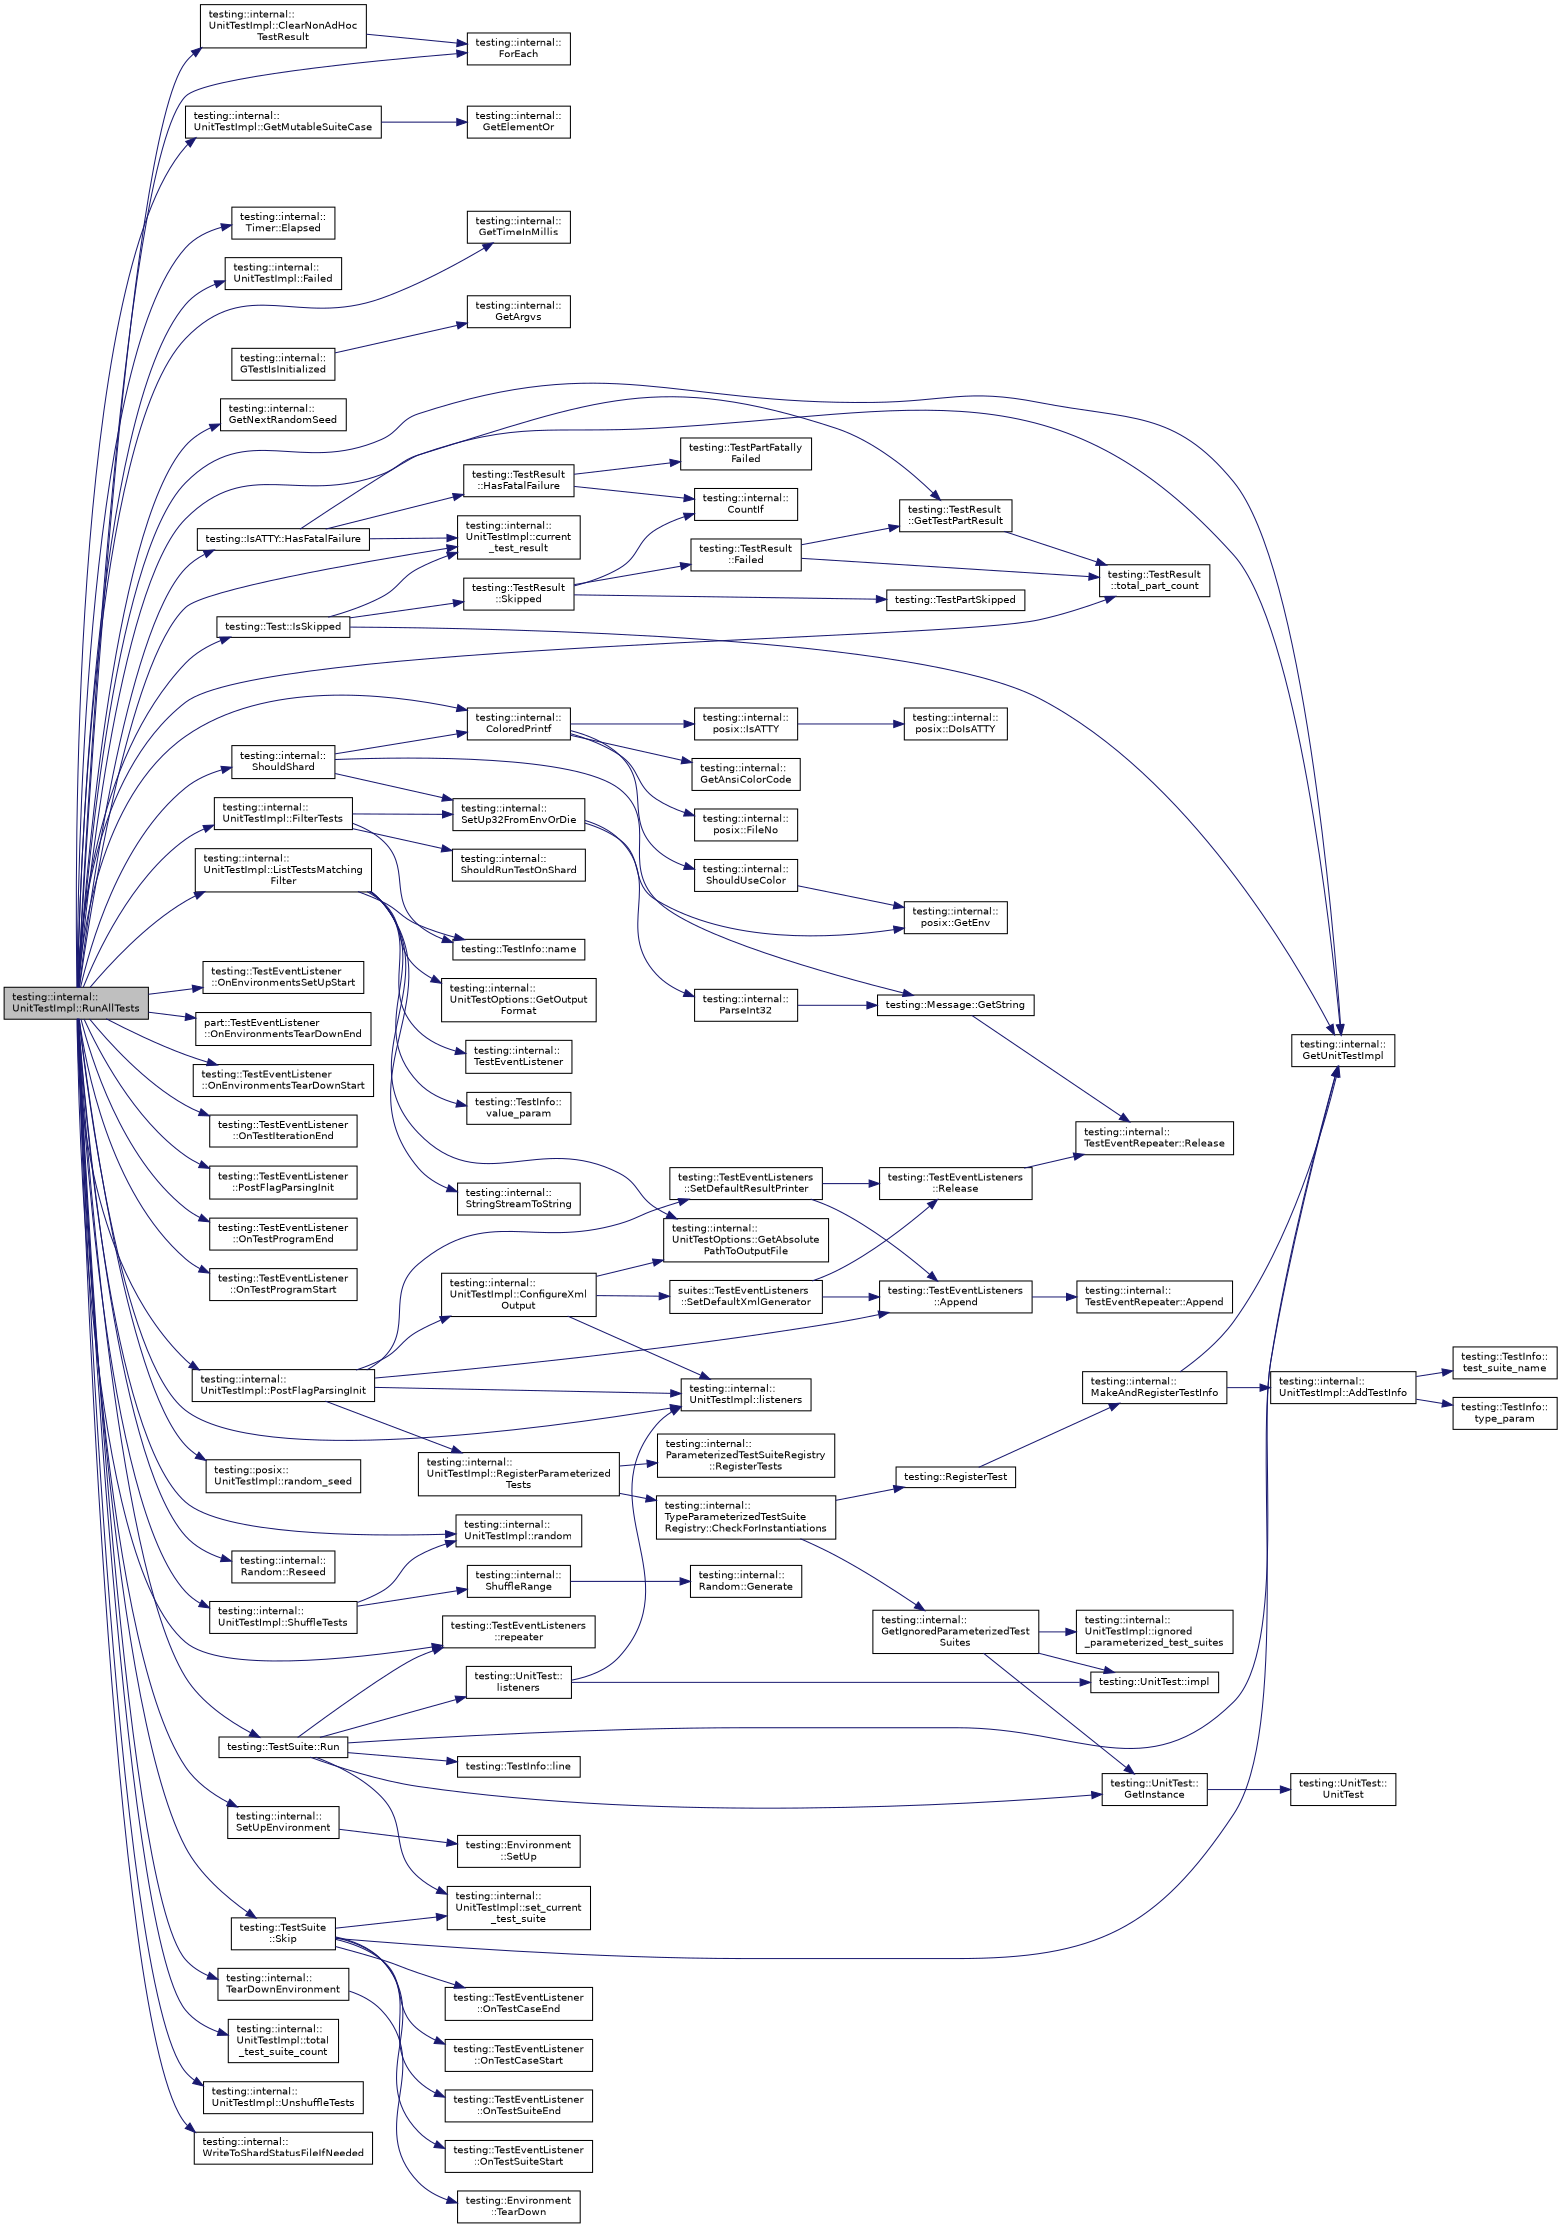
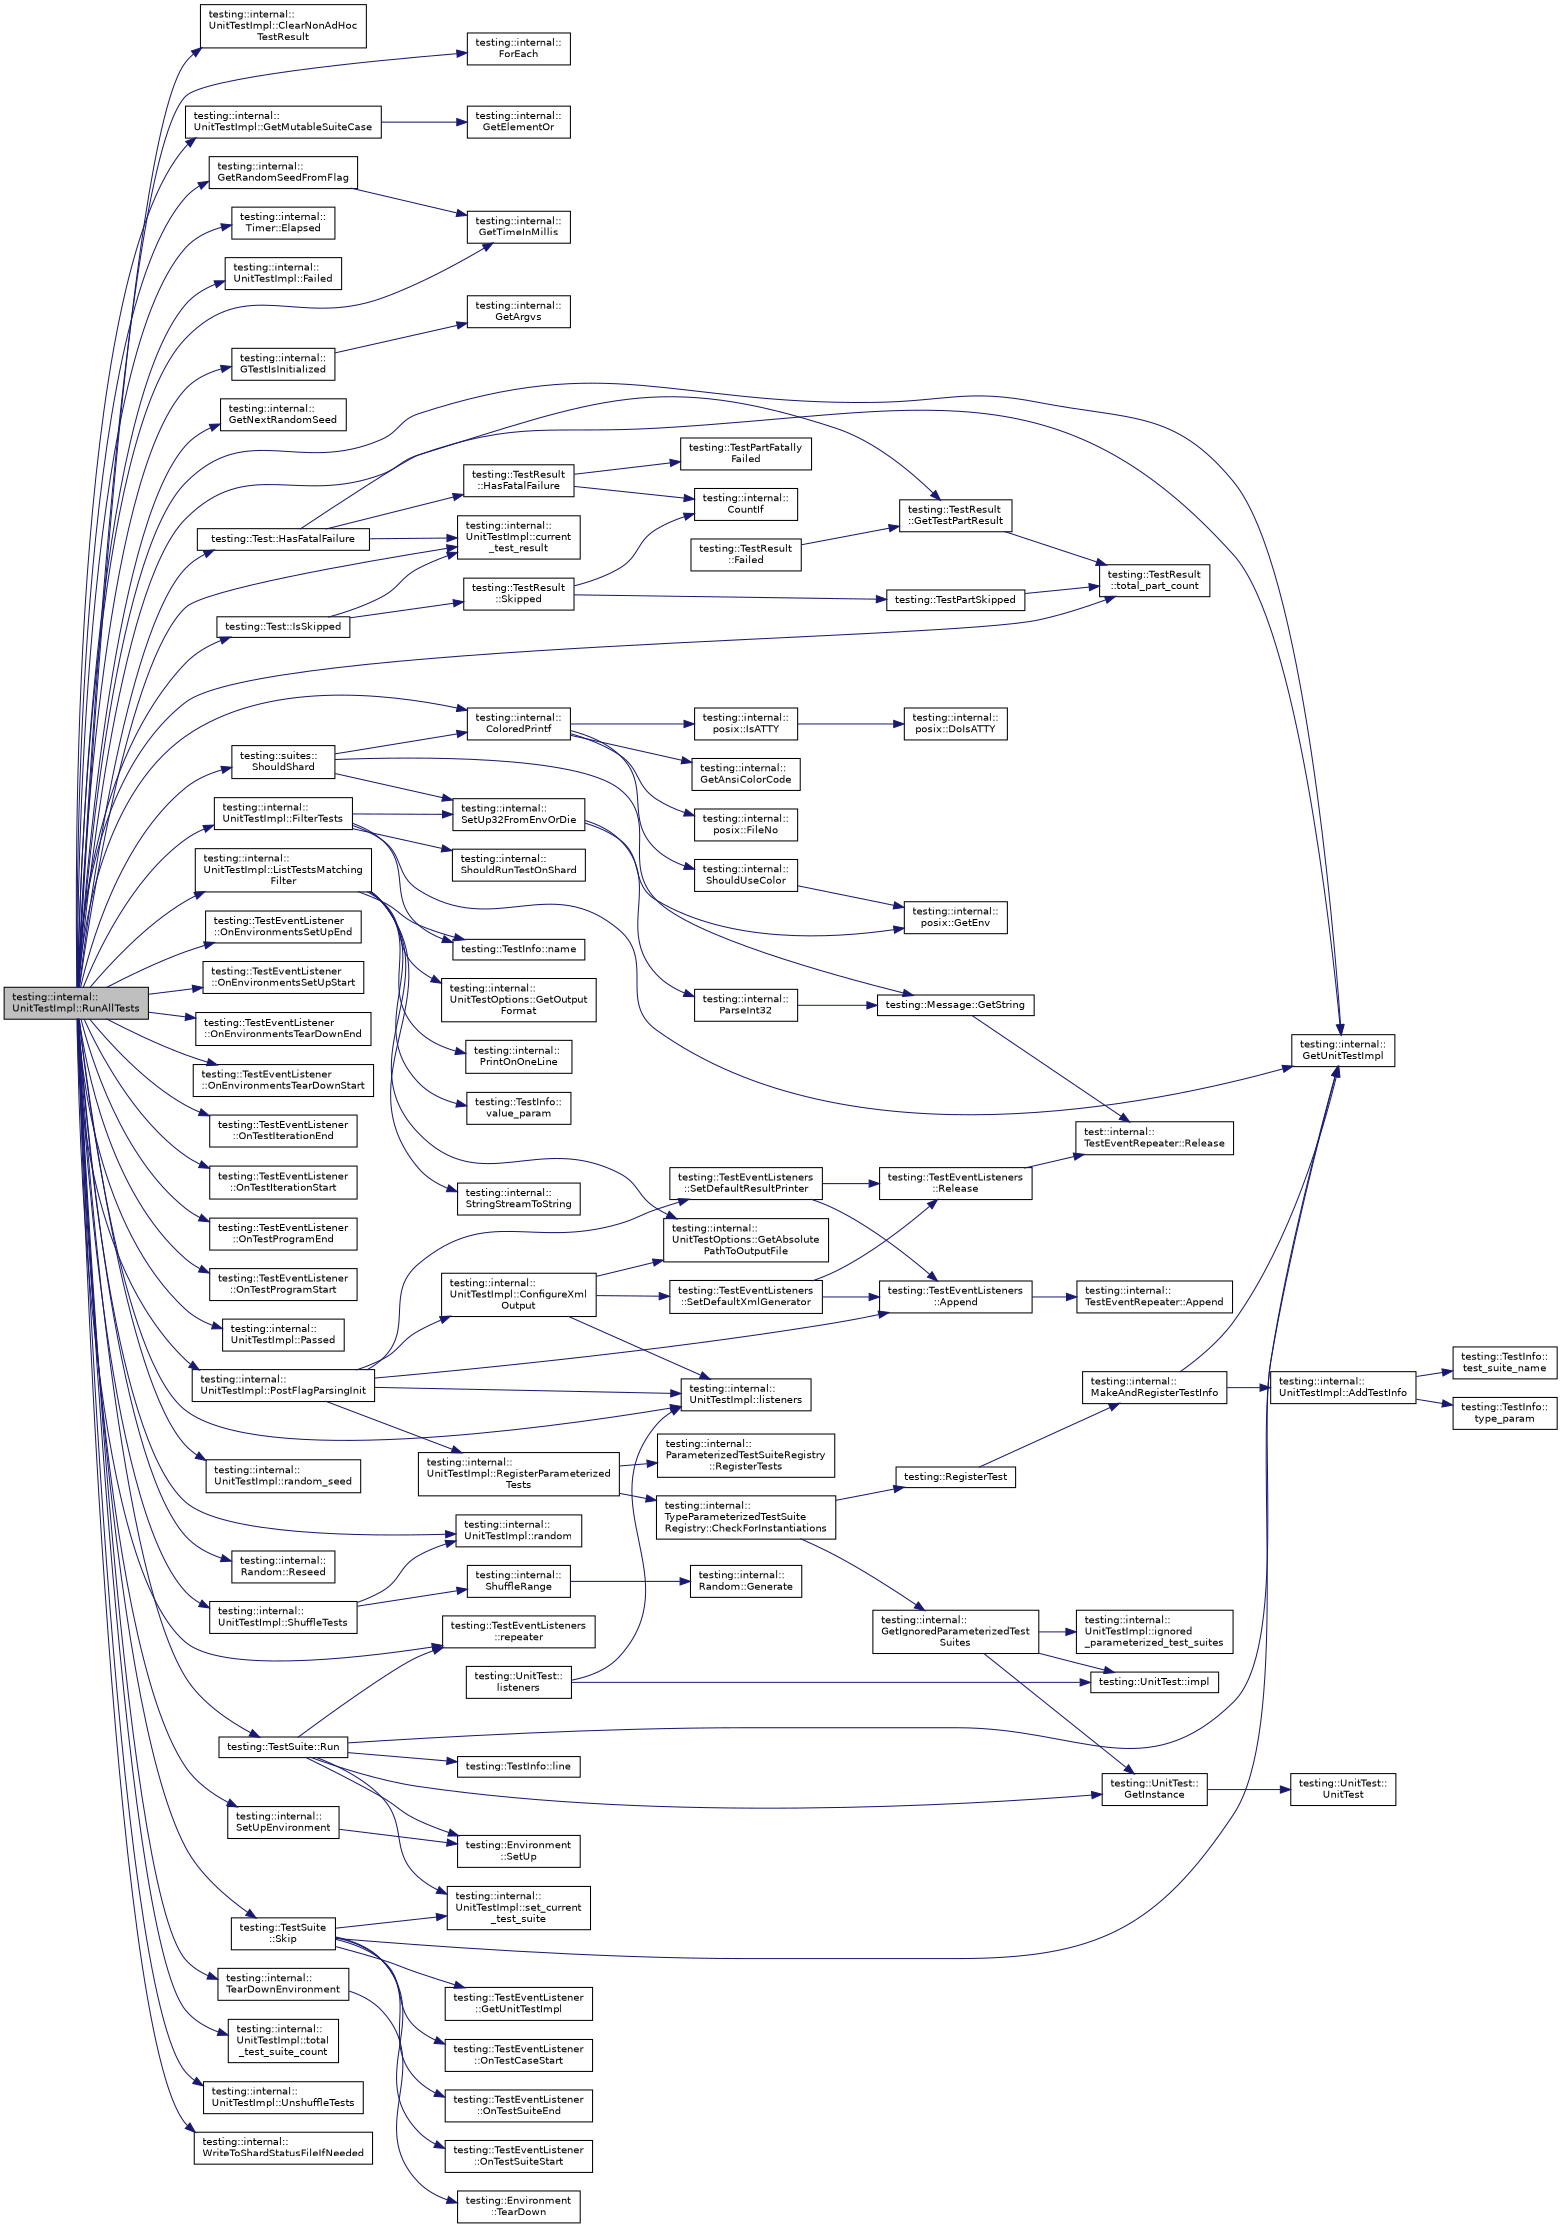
(412, 39) -> none
none -> (283, 173)
(283, 539) -> (283, 539)
(945, 567) -> (1057, 590)
(627, 575) -> none
none -> (108, 645)
(918, 664) -> (759, 1081)
(283, 762) -> (283, 762)
none -> (283, 927)
(283, 1029) -> (283, 1029)
(519, 1057) -> (519, 1057)
(1155, 1138) -> (1155, 1138)
(283, 1183) -> (283, 1183)
(746, 1297) -> (746, 1297)
none -> (283, 1335)
(283, 1476) -> (283, 1476)
(388, 1719) -> (398, 1808)
(519, 2004) -> (519, 2004)
